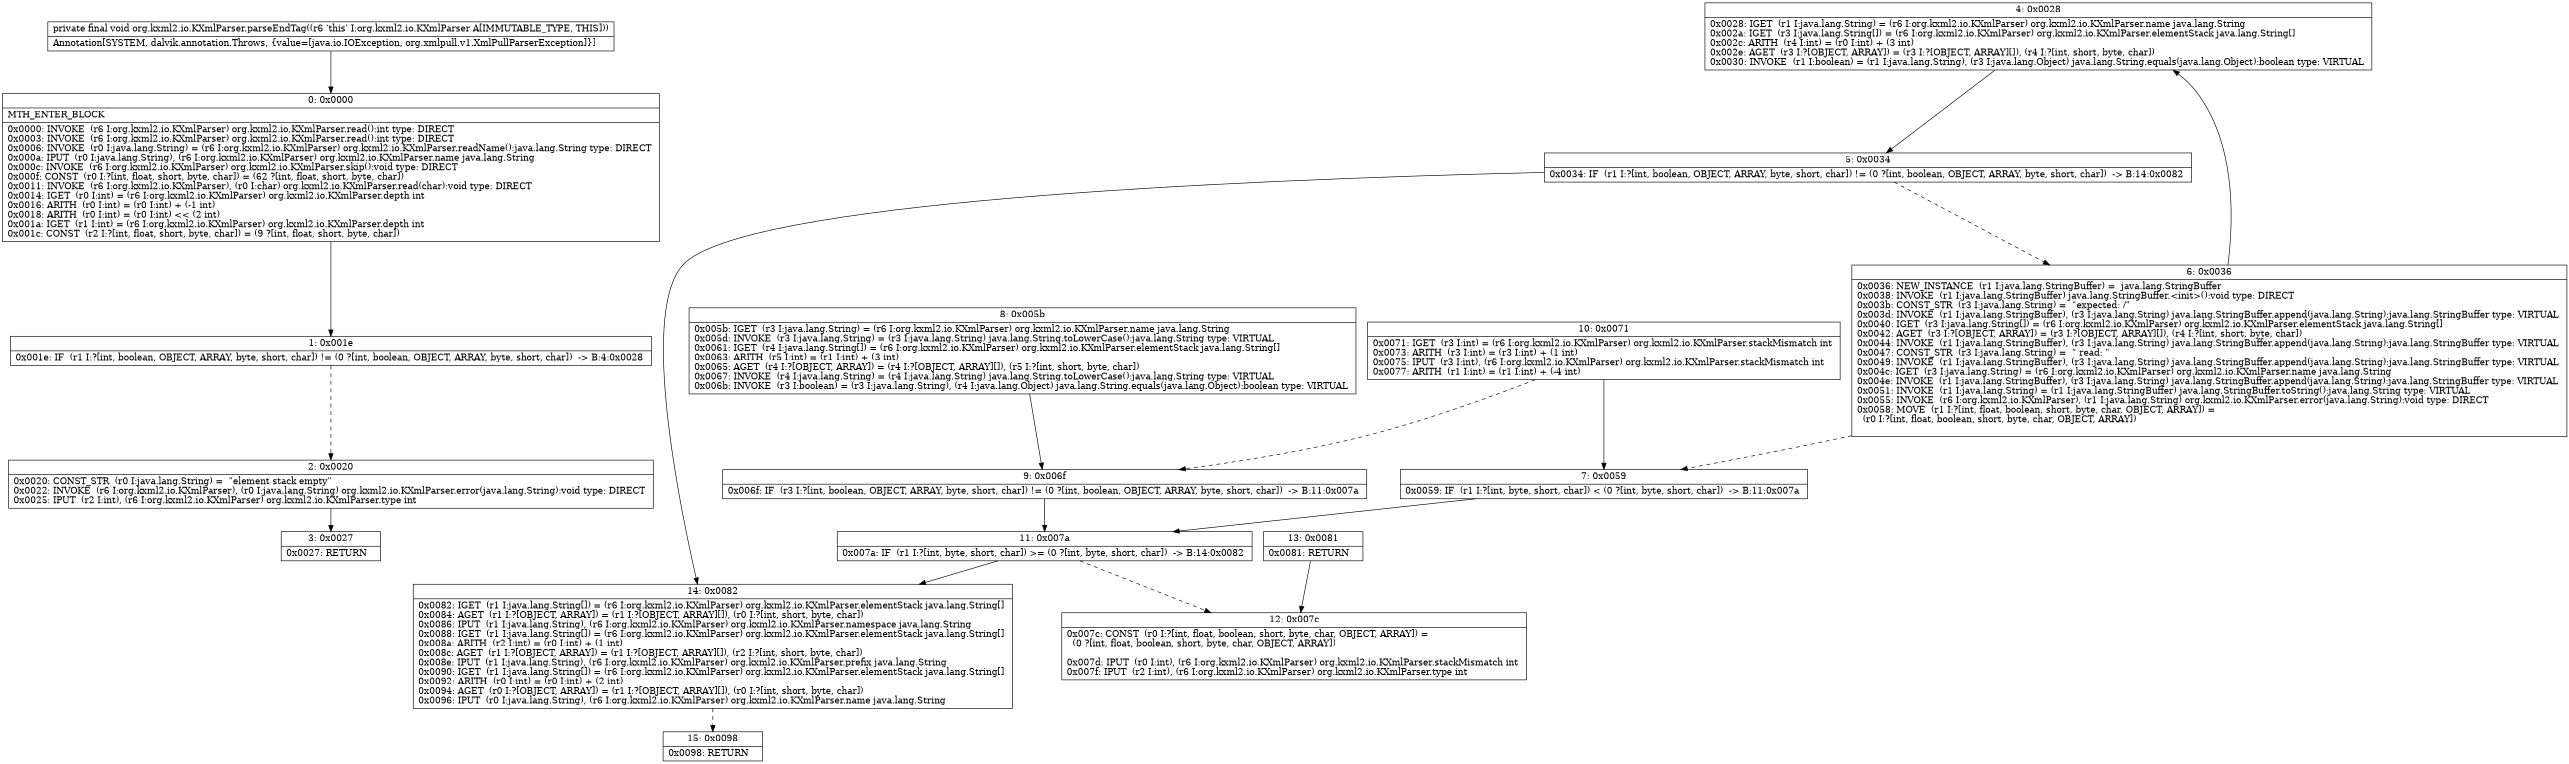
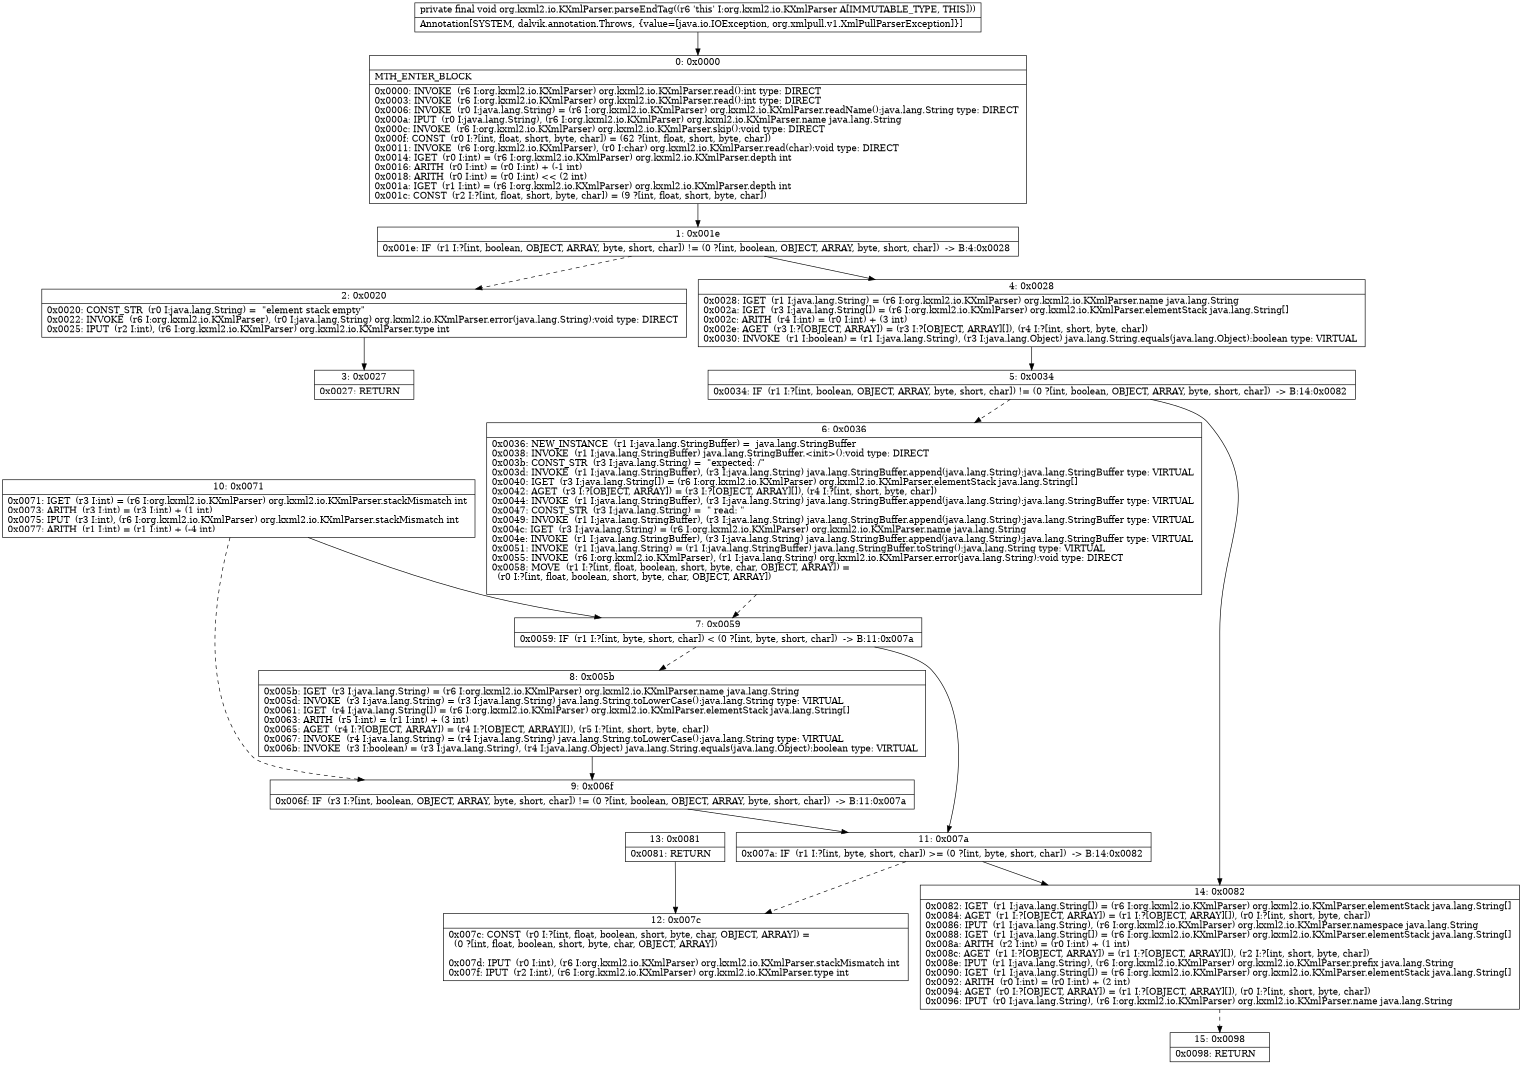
(2226, 163) -> (816, 267)
none -> (680, 657)
